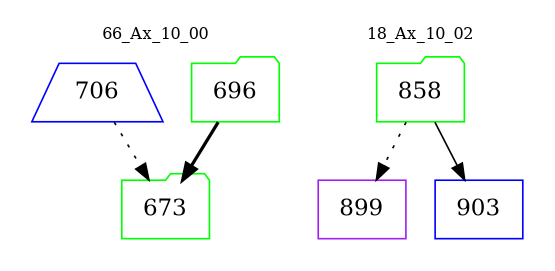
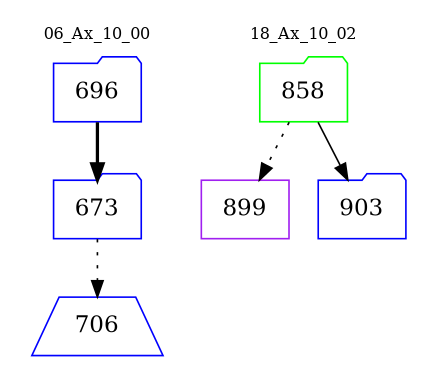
(156, 35) -> (97, 35)
(235, 93) -> (97, 93)
(127, 144) -> (97, 260)
(166, 209) -> (97, 209)
(479, 209) -> (362, 209)
